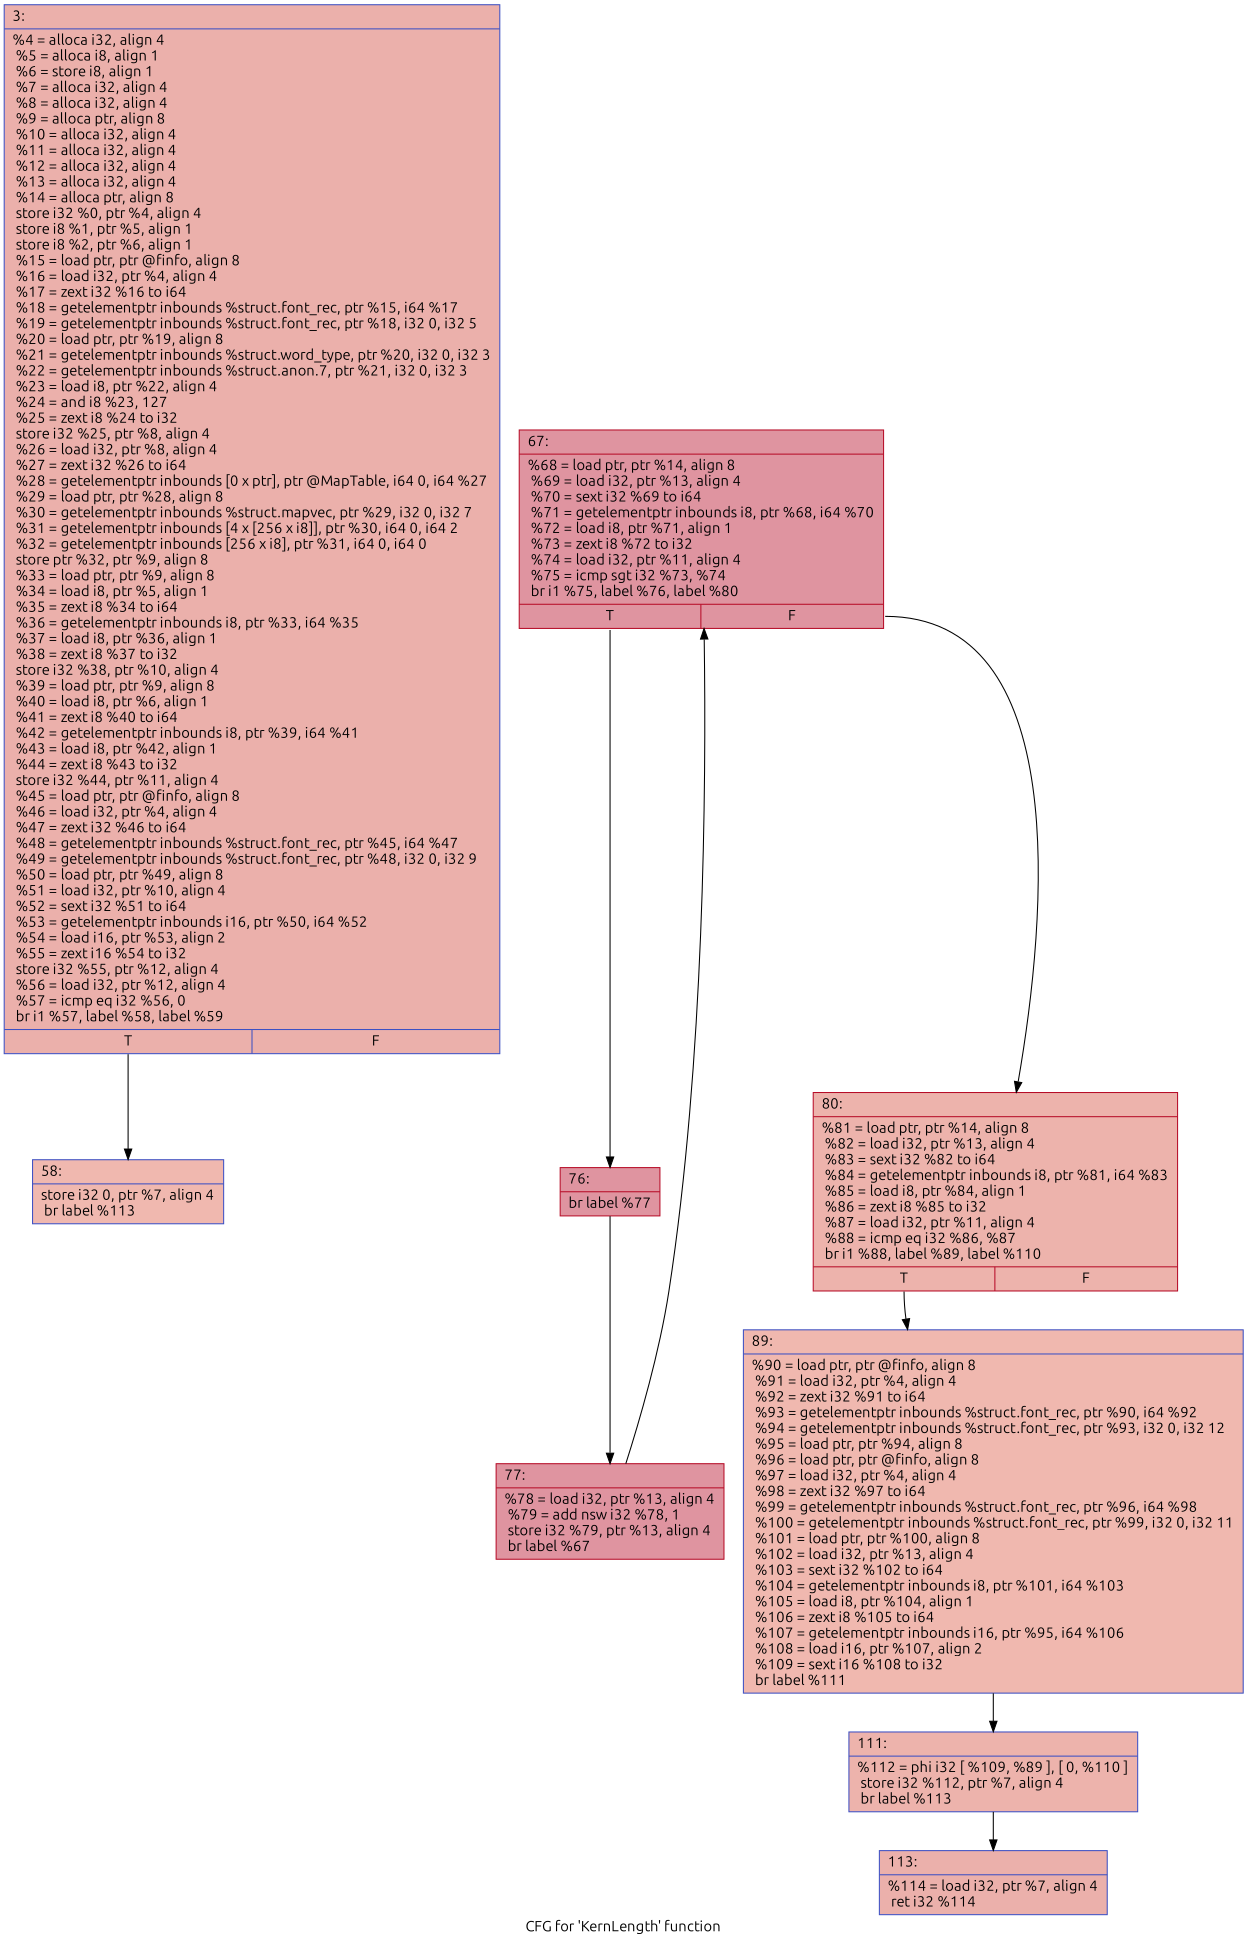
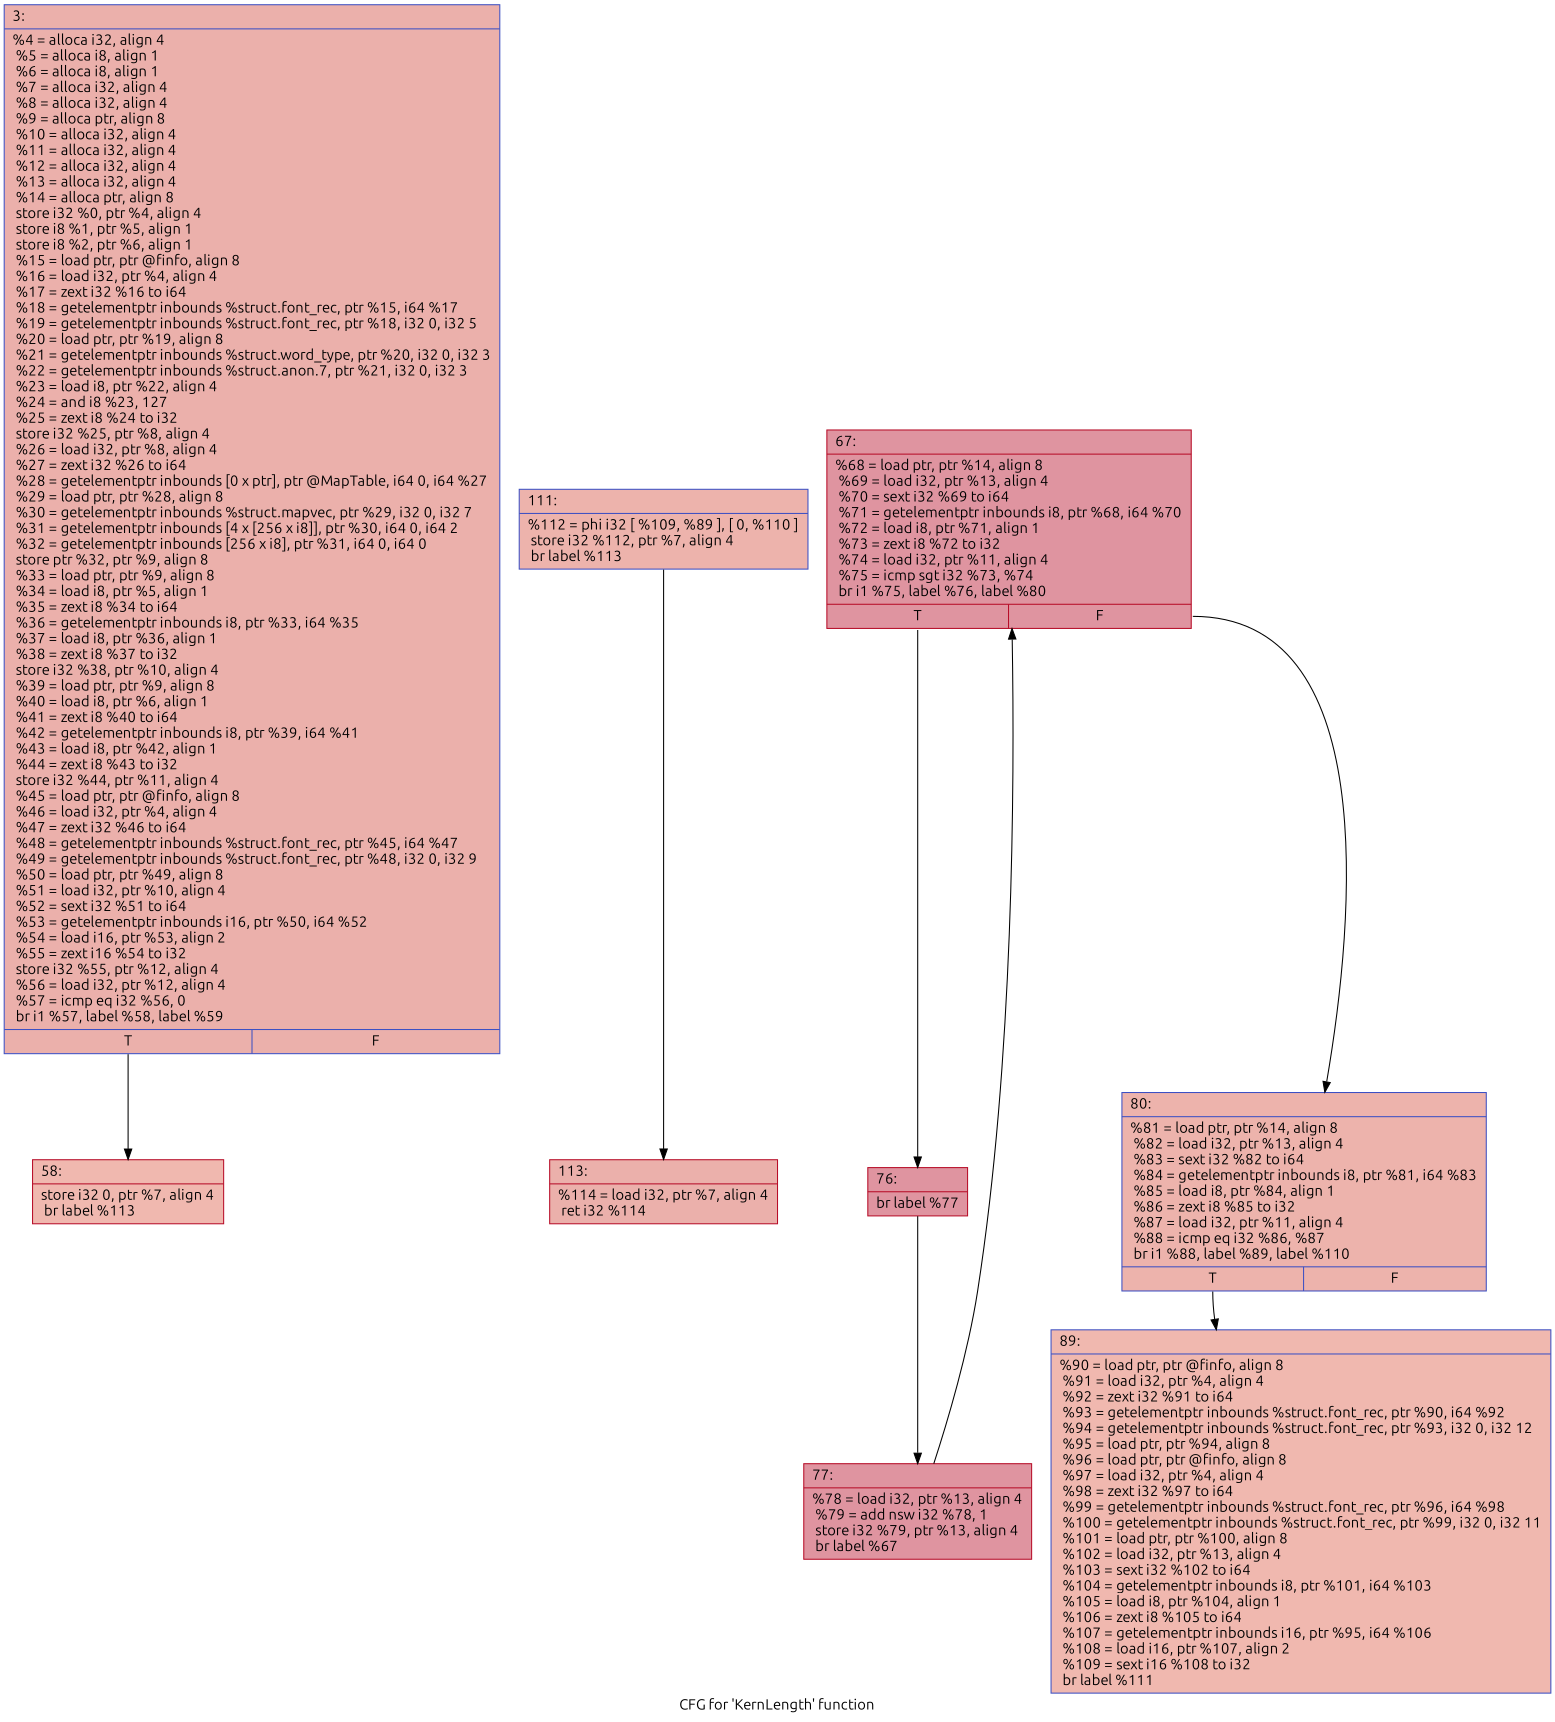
(83, 72) -> (86, 72)
(128, 1192) -> (128, 1192)
(995, 1192) -> (1304, 1192)
(993, 1707) -> none
(993, 1883) -> (664, 1192)
